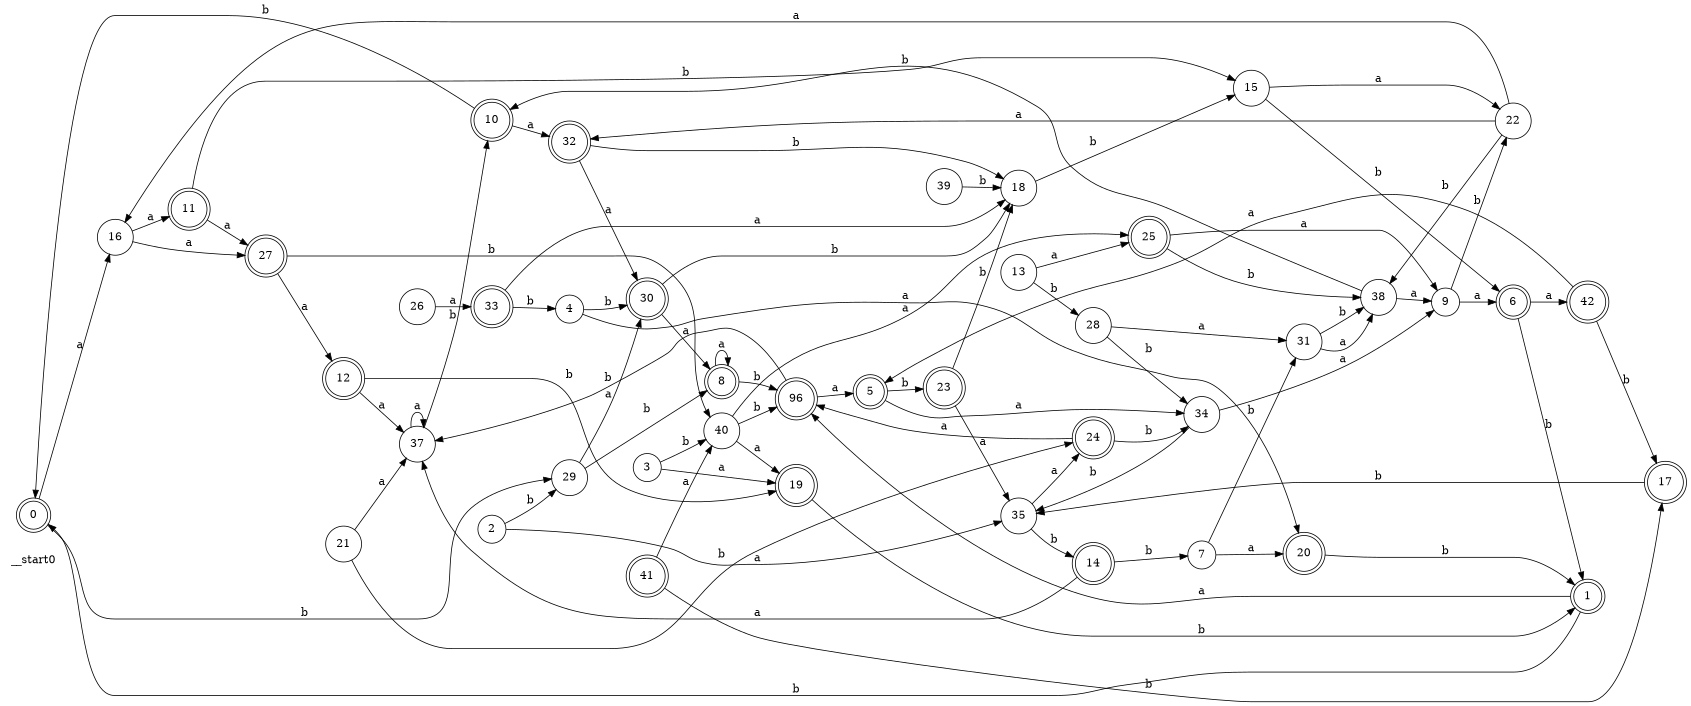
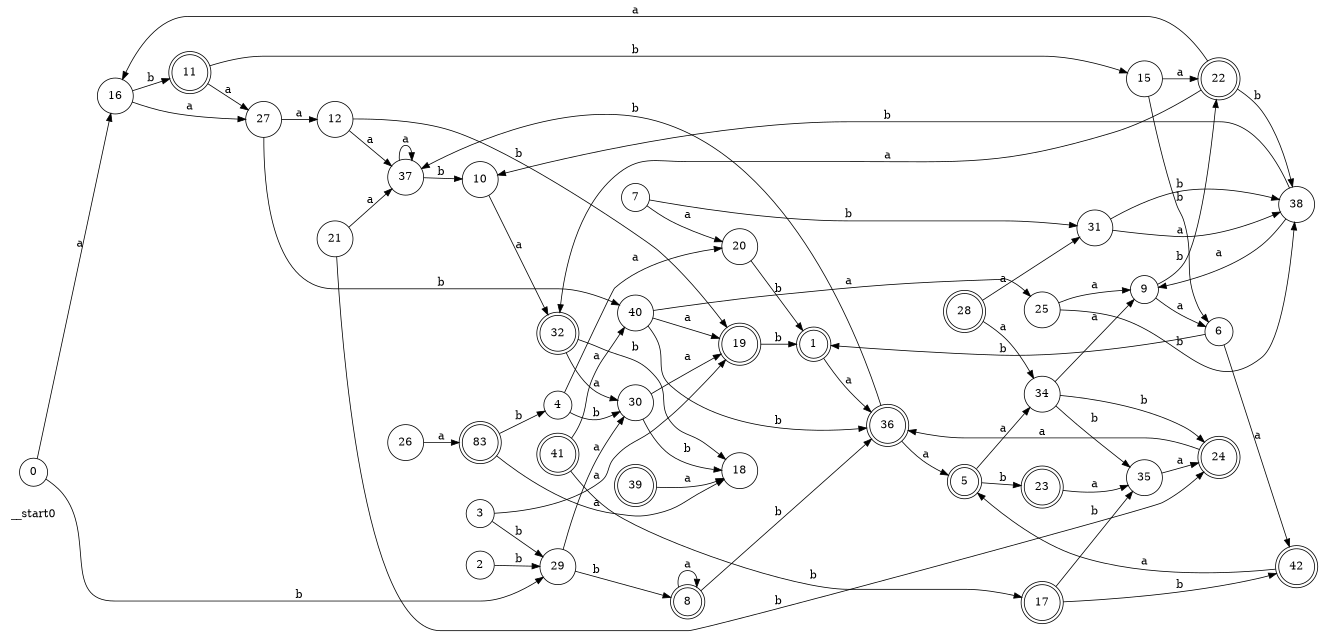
(88, 60) -> none
(492, 120) -> (480, 180)
(1513, 121) -> (1219, 79)
(1132, 140) -> none
(983, 181) -> (688, 479)
(944, 187) -> (636, 486)
(151, 217) -> (151, 78)
(1149, 237) -> (1042, 310)
(266, 256) -> (264, 119)
(1019, 272) -> none
(982, 291) -> none
(647, 299) -> (636, 403)
(1513, 302) -> (1219, 332)
(492, 307) -> (480, 443)
(1093, 325) -> (965, 311)
(686, 343) -> (683, 376)
(1149, 349) -> (1003, 327)
(344, 379) -> (335, 119)
(1625, 389) -> (1167, 593)
(796, 399) -> (888, 425)
(1149, 441) -> (1132, 408)
(680, 453) -> (514, 537)
(34, 515) -> (34, 472)
(1304, 553) -> (740, 247)
(750, 564) -> none
(1093, 564) -> none
(771, 695) -> none
